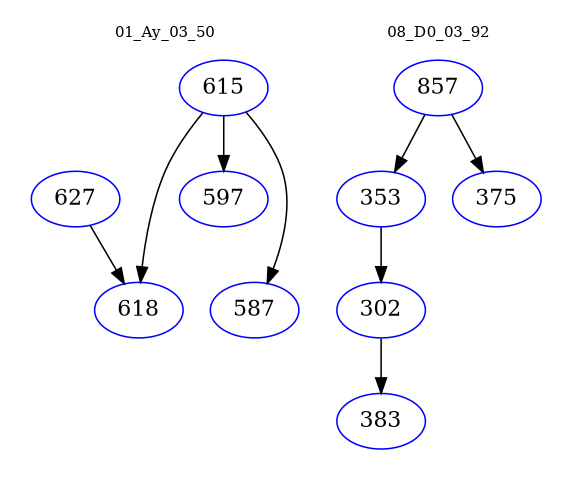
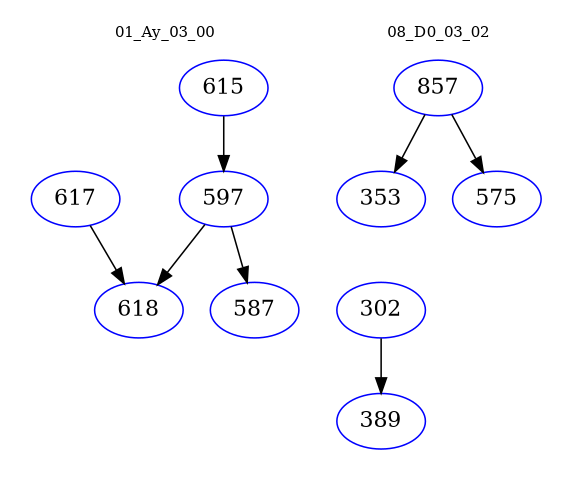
(165, 33) -> (165, 33)
(439, 33) -> (439, 33)
(160, 185) -> (186, 248)
(286, 186) -> (237, 247)
(76, 199) -> (76, 199)
(497, 199) -> (497, 199)
(381, 247) -> none
(381, 421) -> (381, 421)
